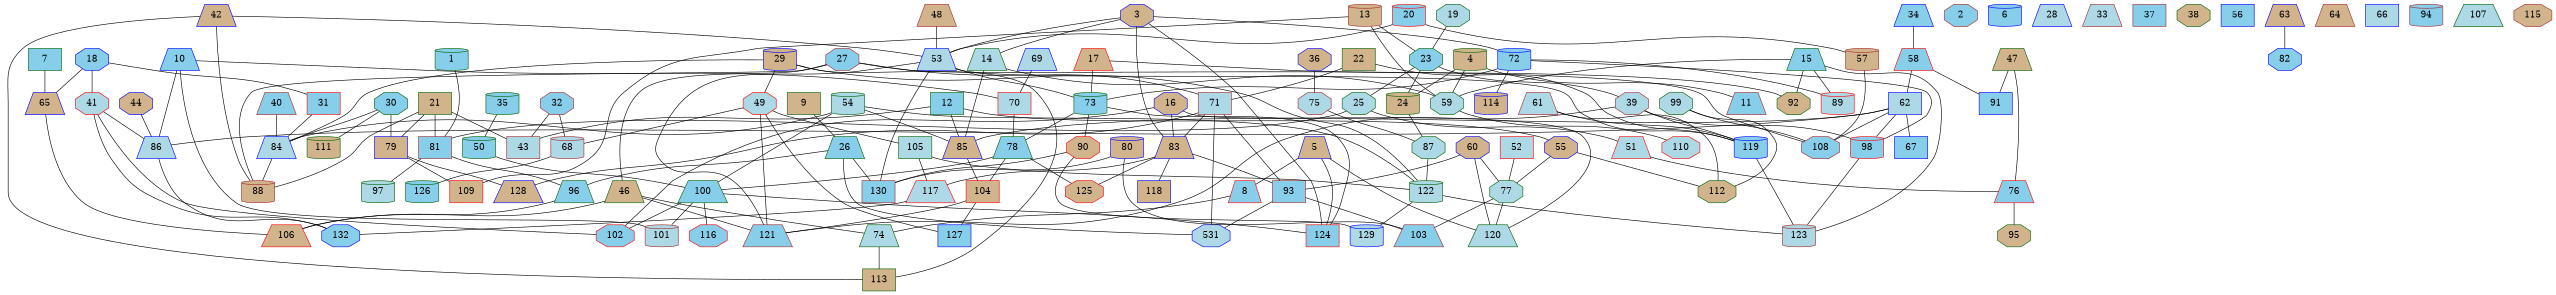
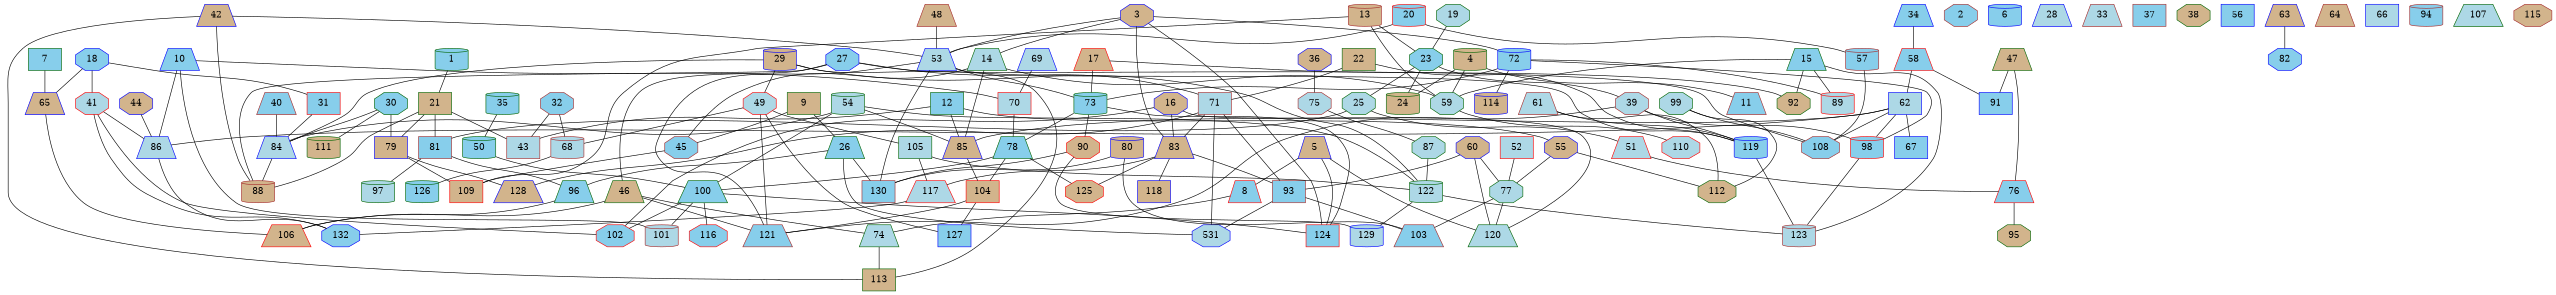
(842, 59) -> (842, 59)
(1862, 59) -> (1862, 59)
(459, 105) -> (443, 82)
(1417, 127) -> none
none -> (681, 148)
